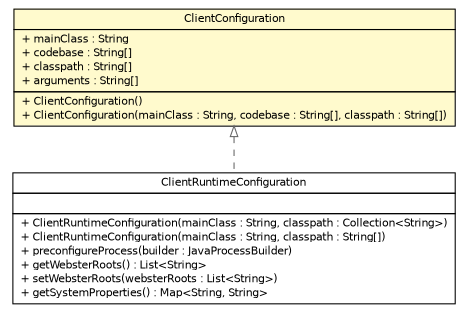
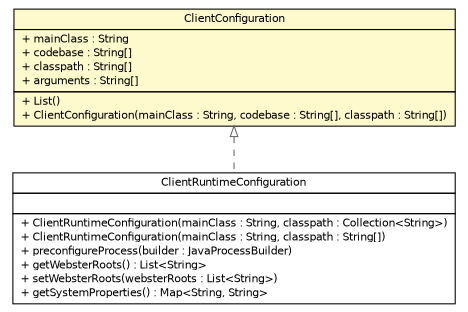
(82, 101) -> (41, 101)
